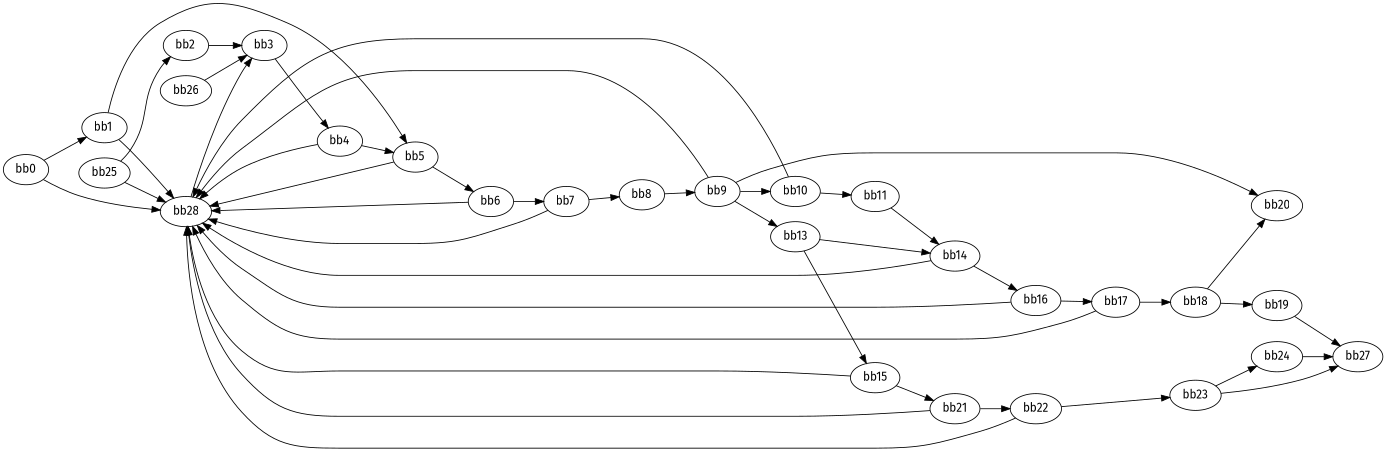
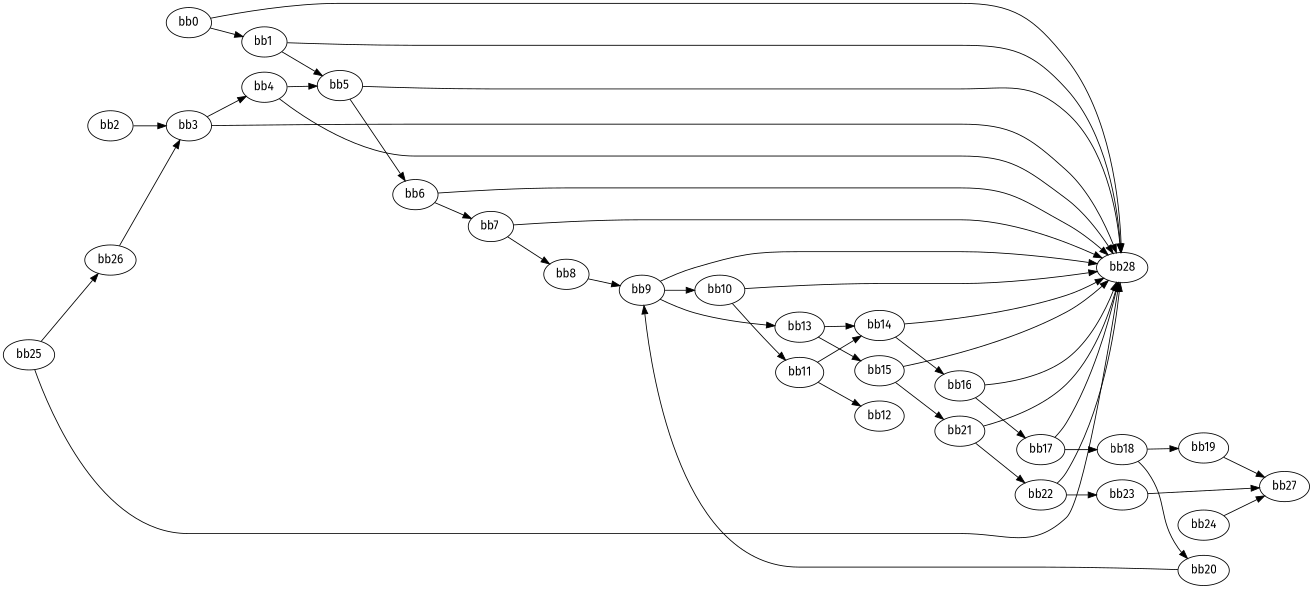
(145, 113) -> (67, 311)
(215, 129) -> (690, 124)
(994, 153) -> (828, 567)
(1232, 378) -> none
none -> (879, 416)
